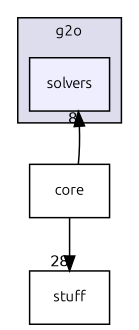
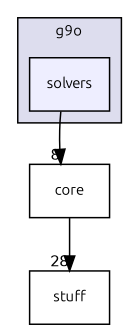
(70, 32) -> (70, 32)
(79, 145) -> (60, 132)
